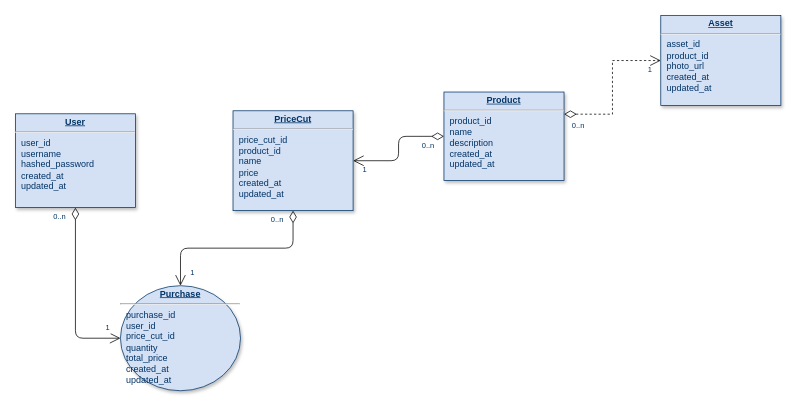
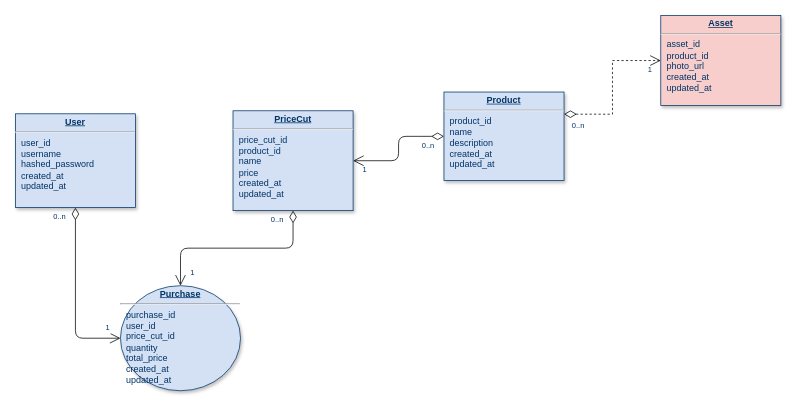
(720, 60) -> (720, 60)
